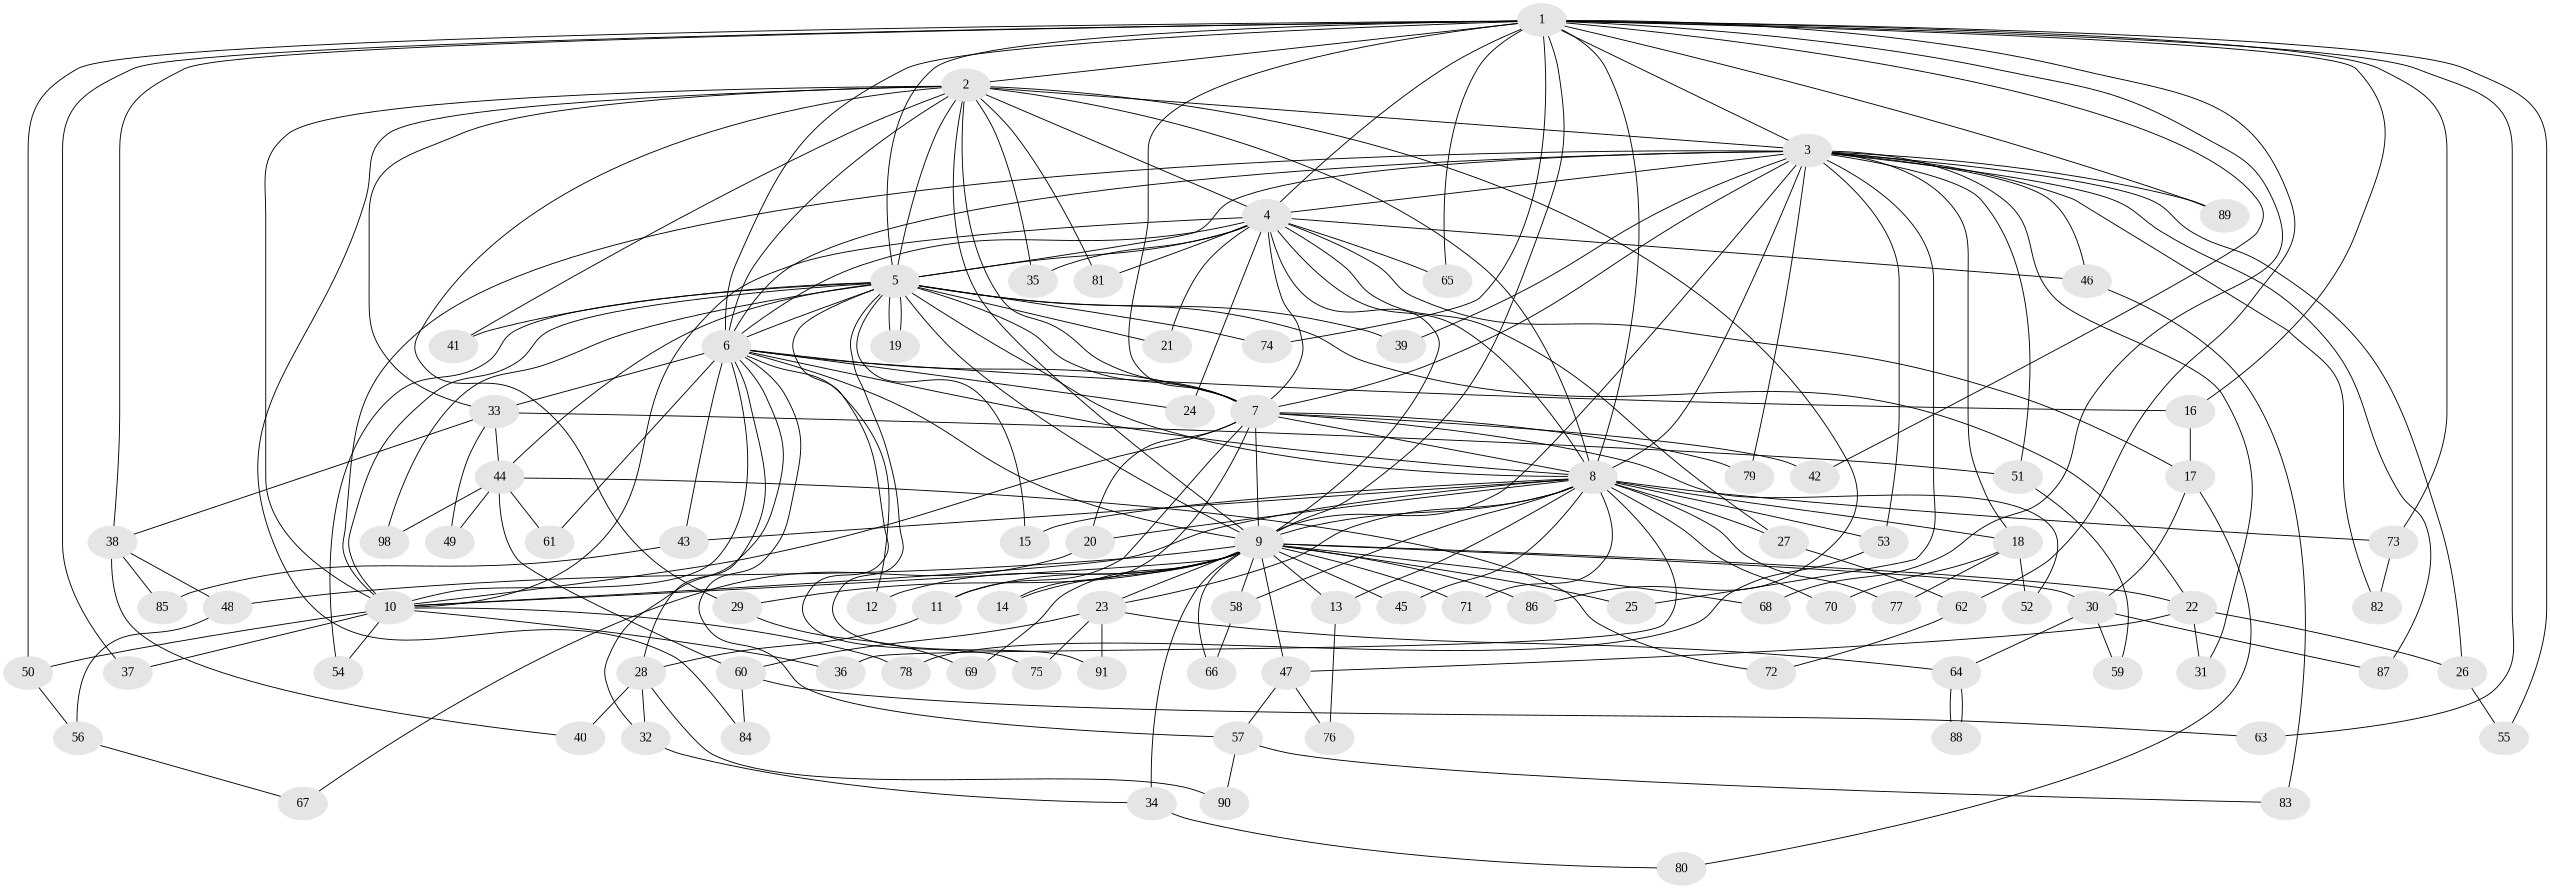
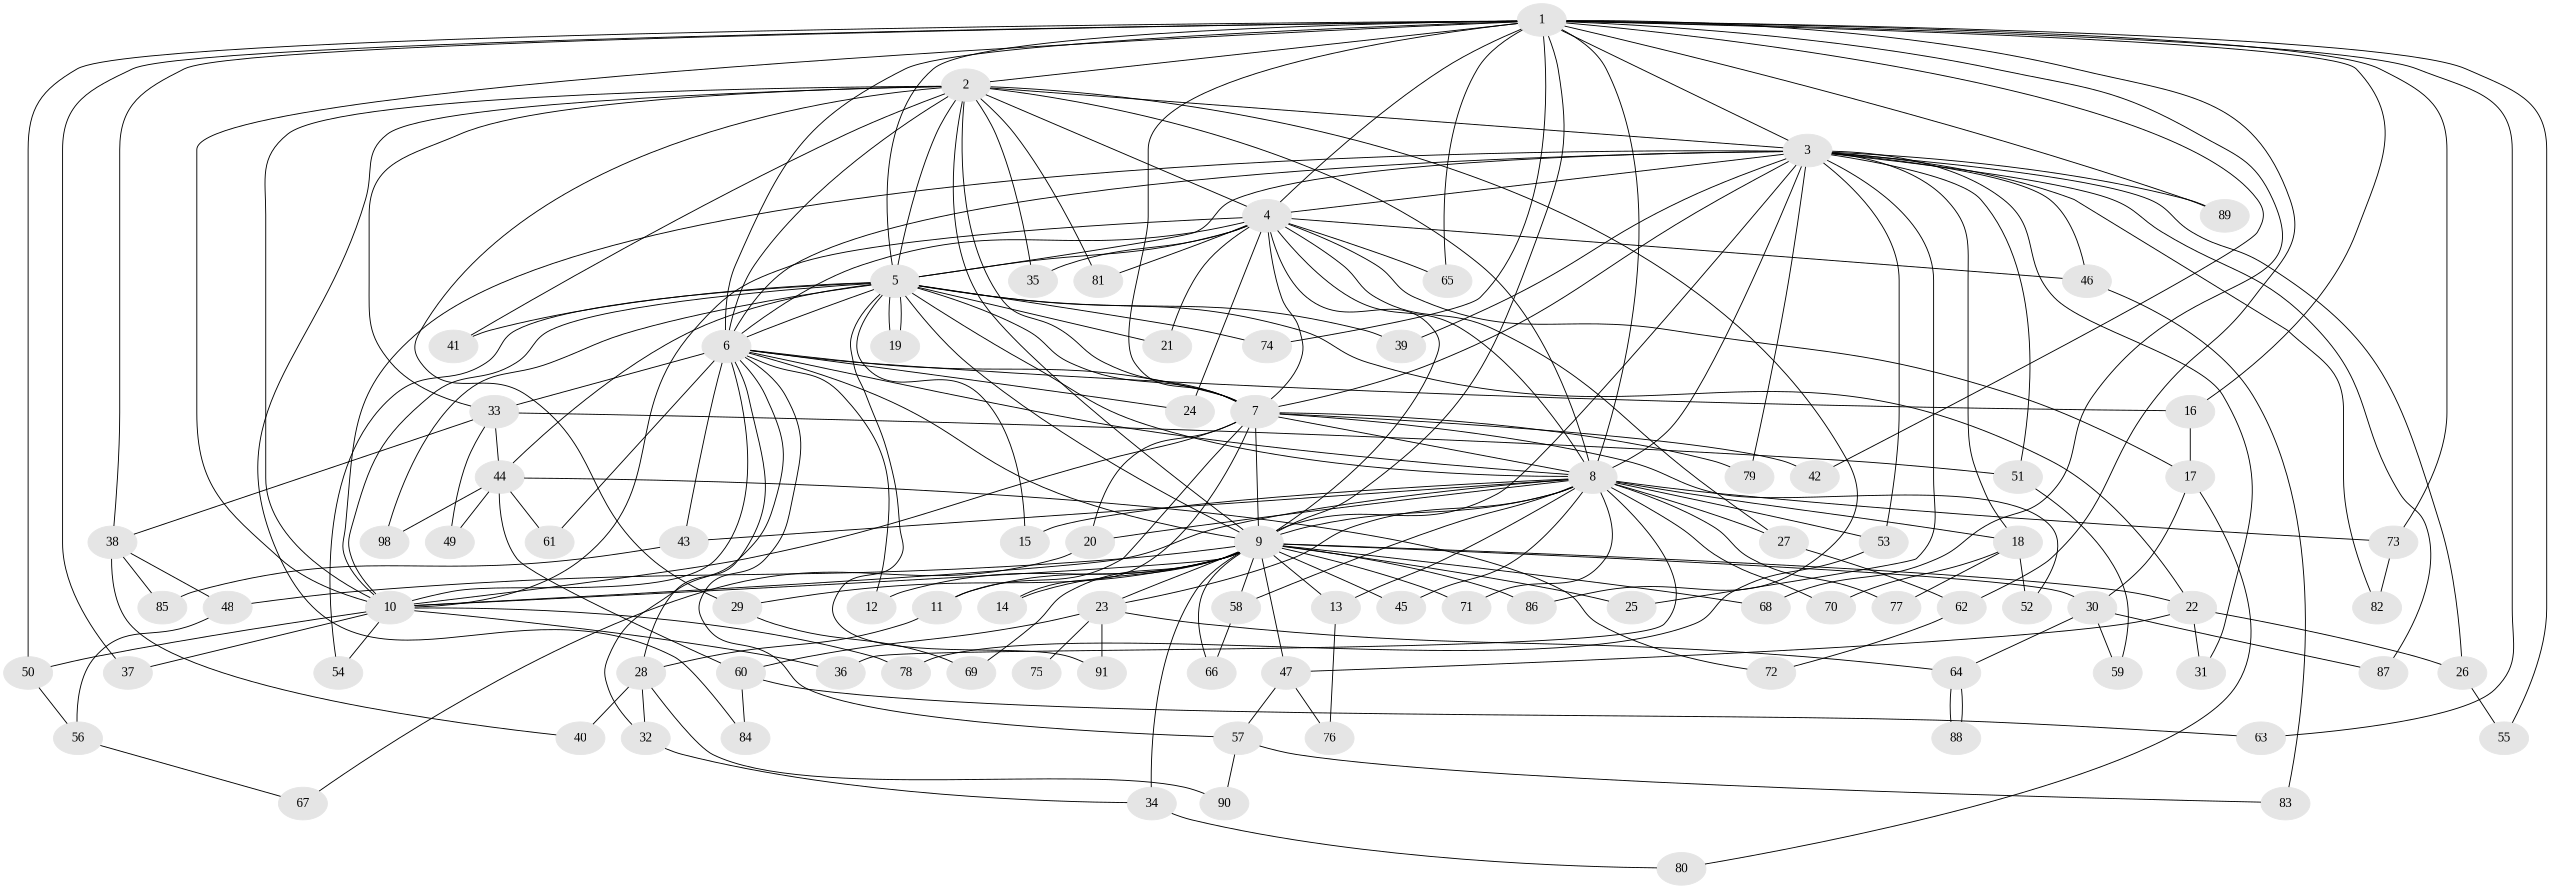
none -> (585, 79)
(877, 566) -> none
